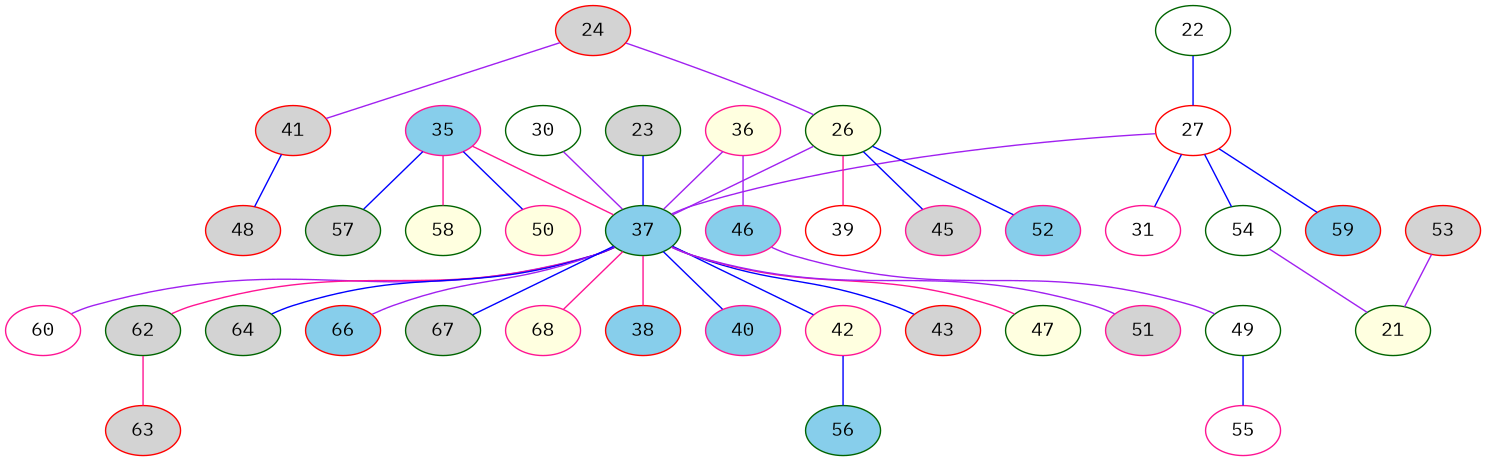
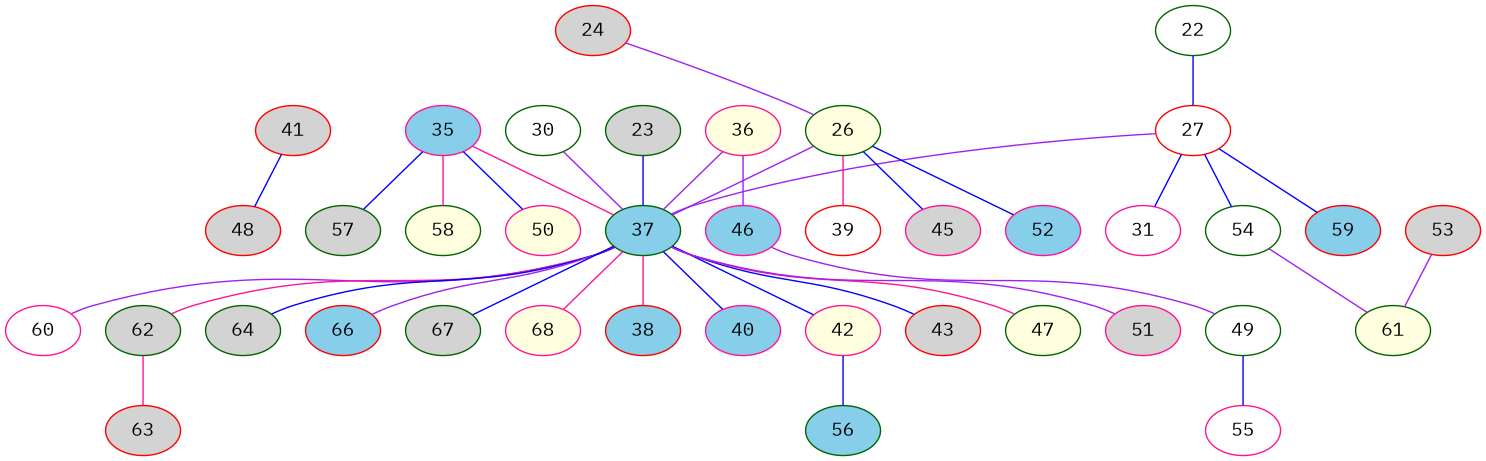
(443, 81) -> none
(1393, 331) -> (1393, 331)
